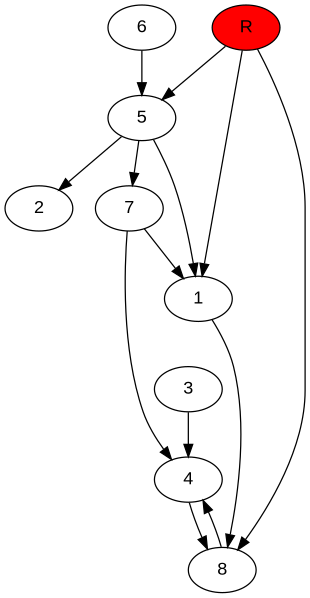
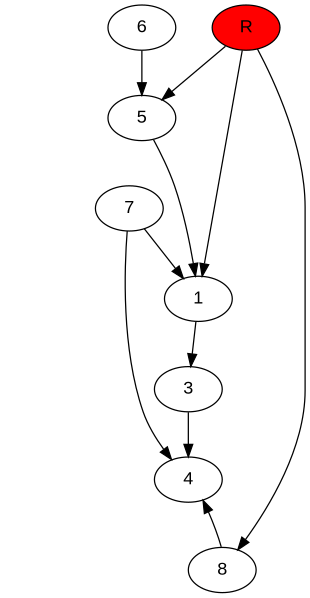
(137, 157) -> none
(39, 208) -> none
(241, 425) -> (194, 338)
(195, 520) -> none
